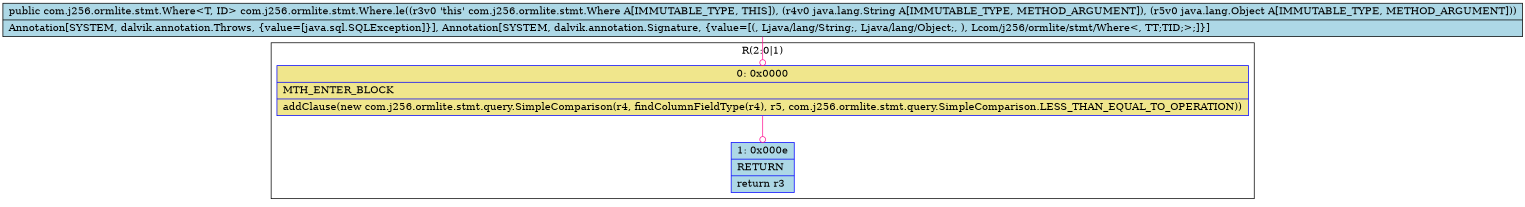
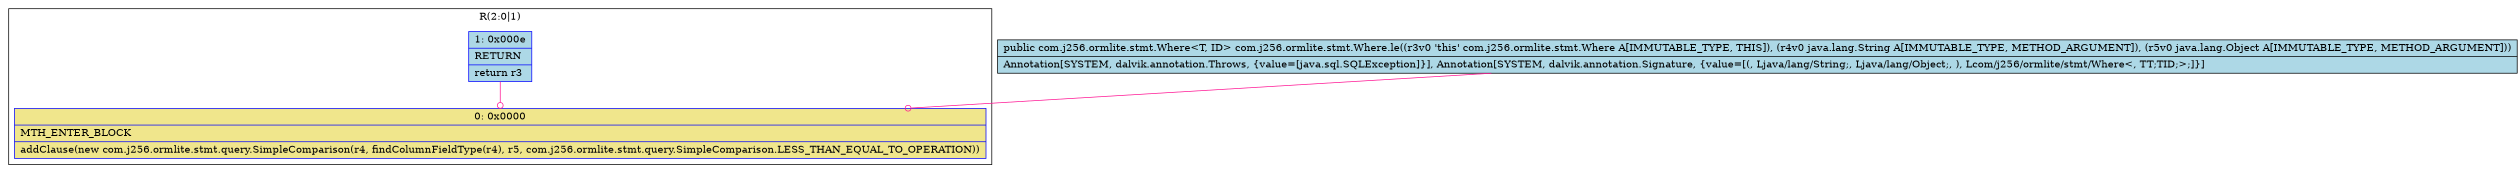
(763, 126) -> (500, 92)
